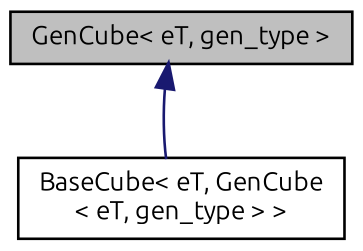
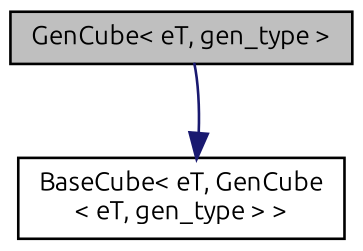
(164, 124) -> (198, 98)
